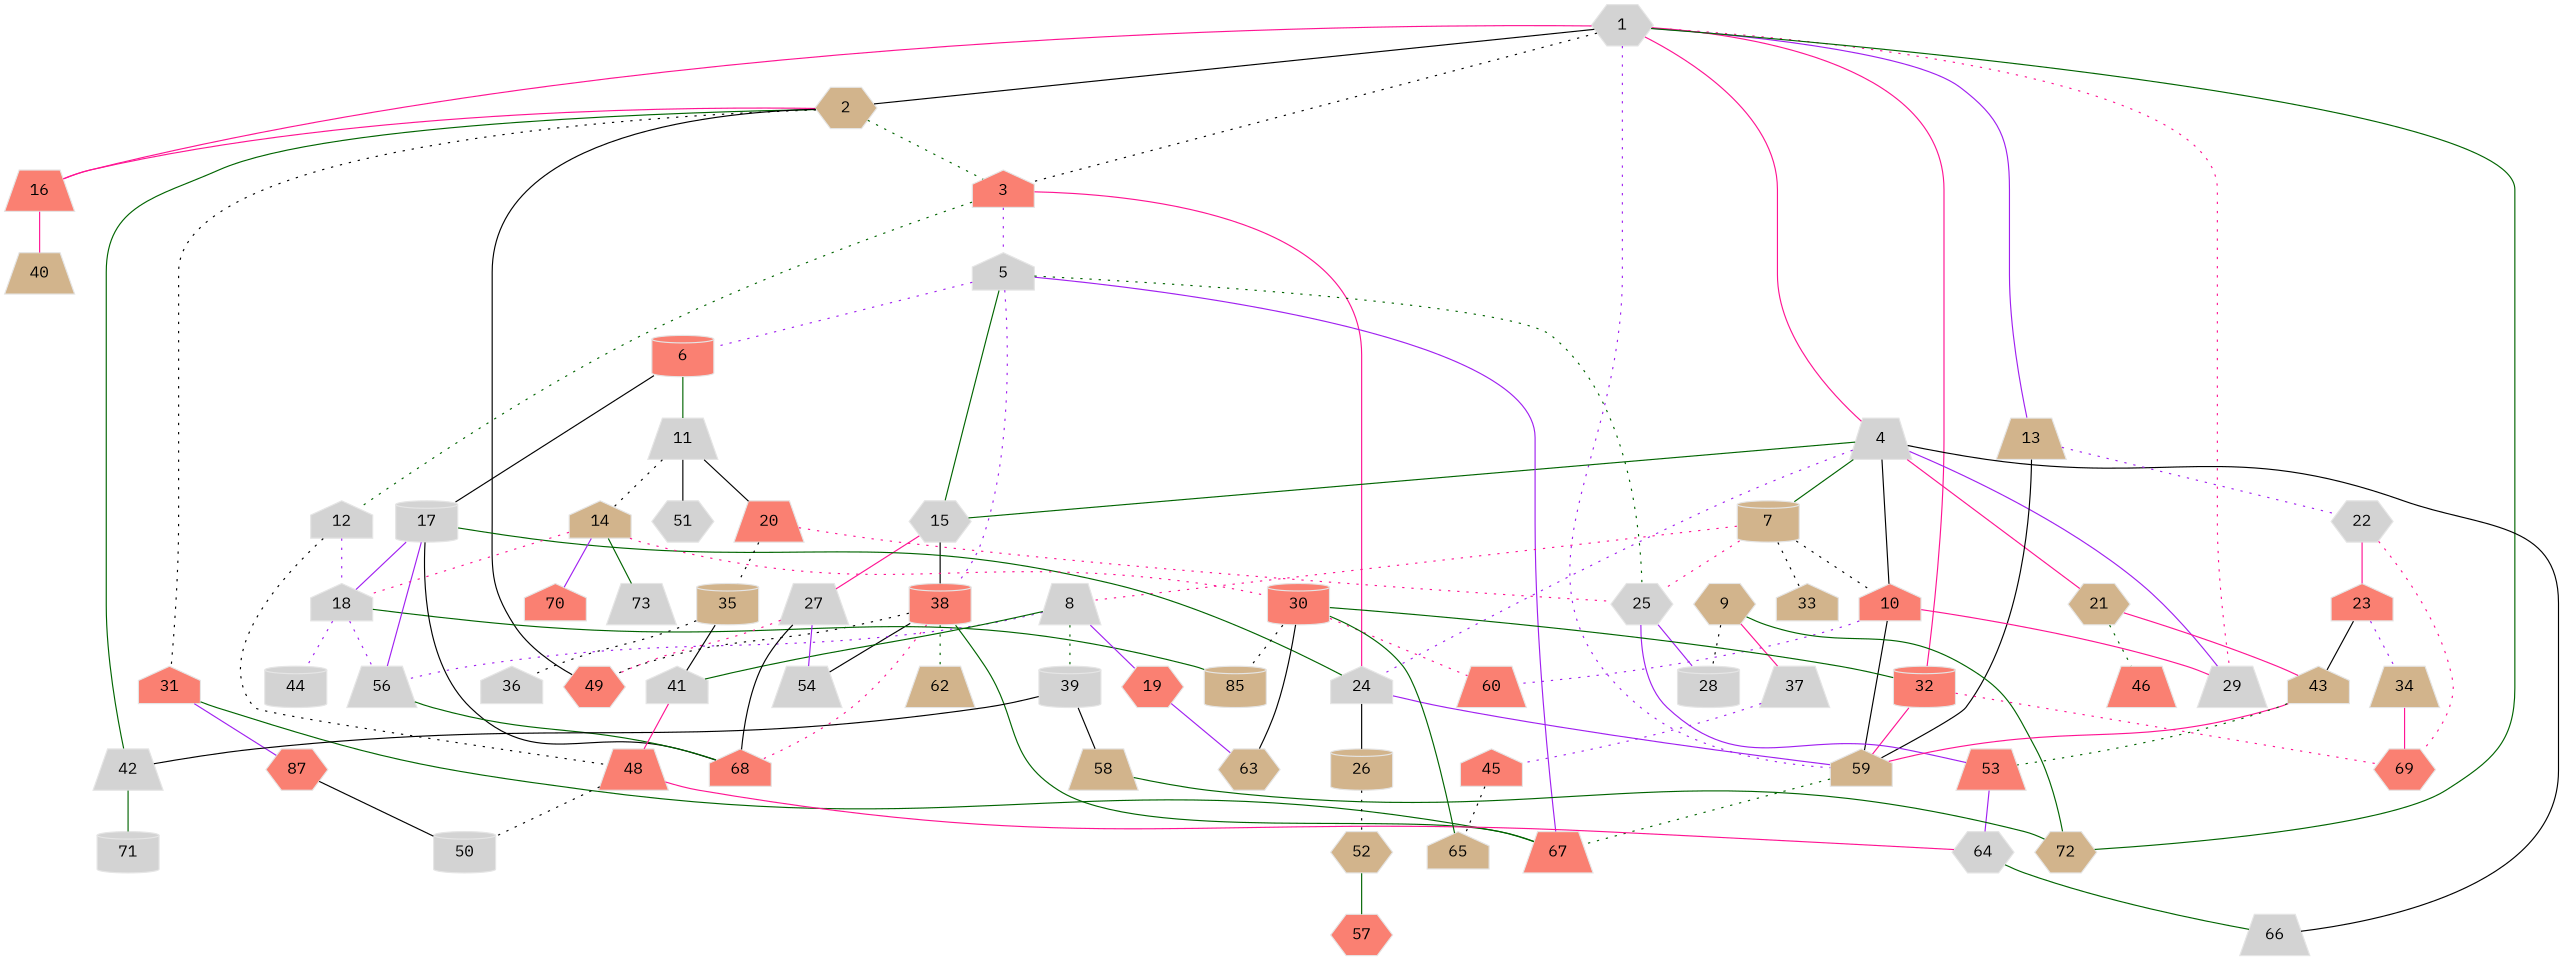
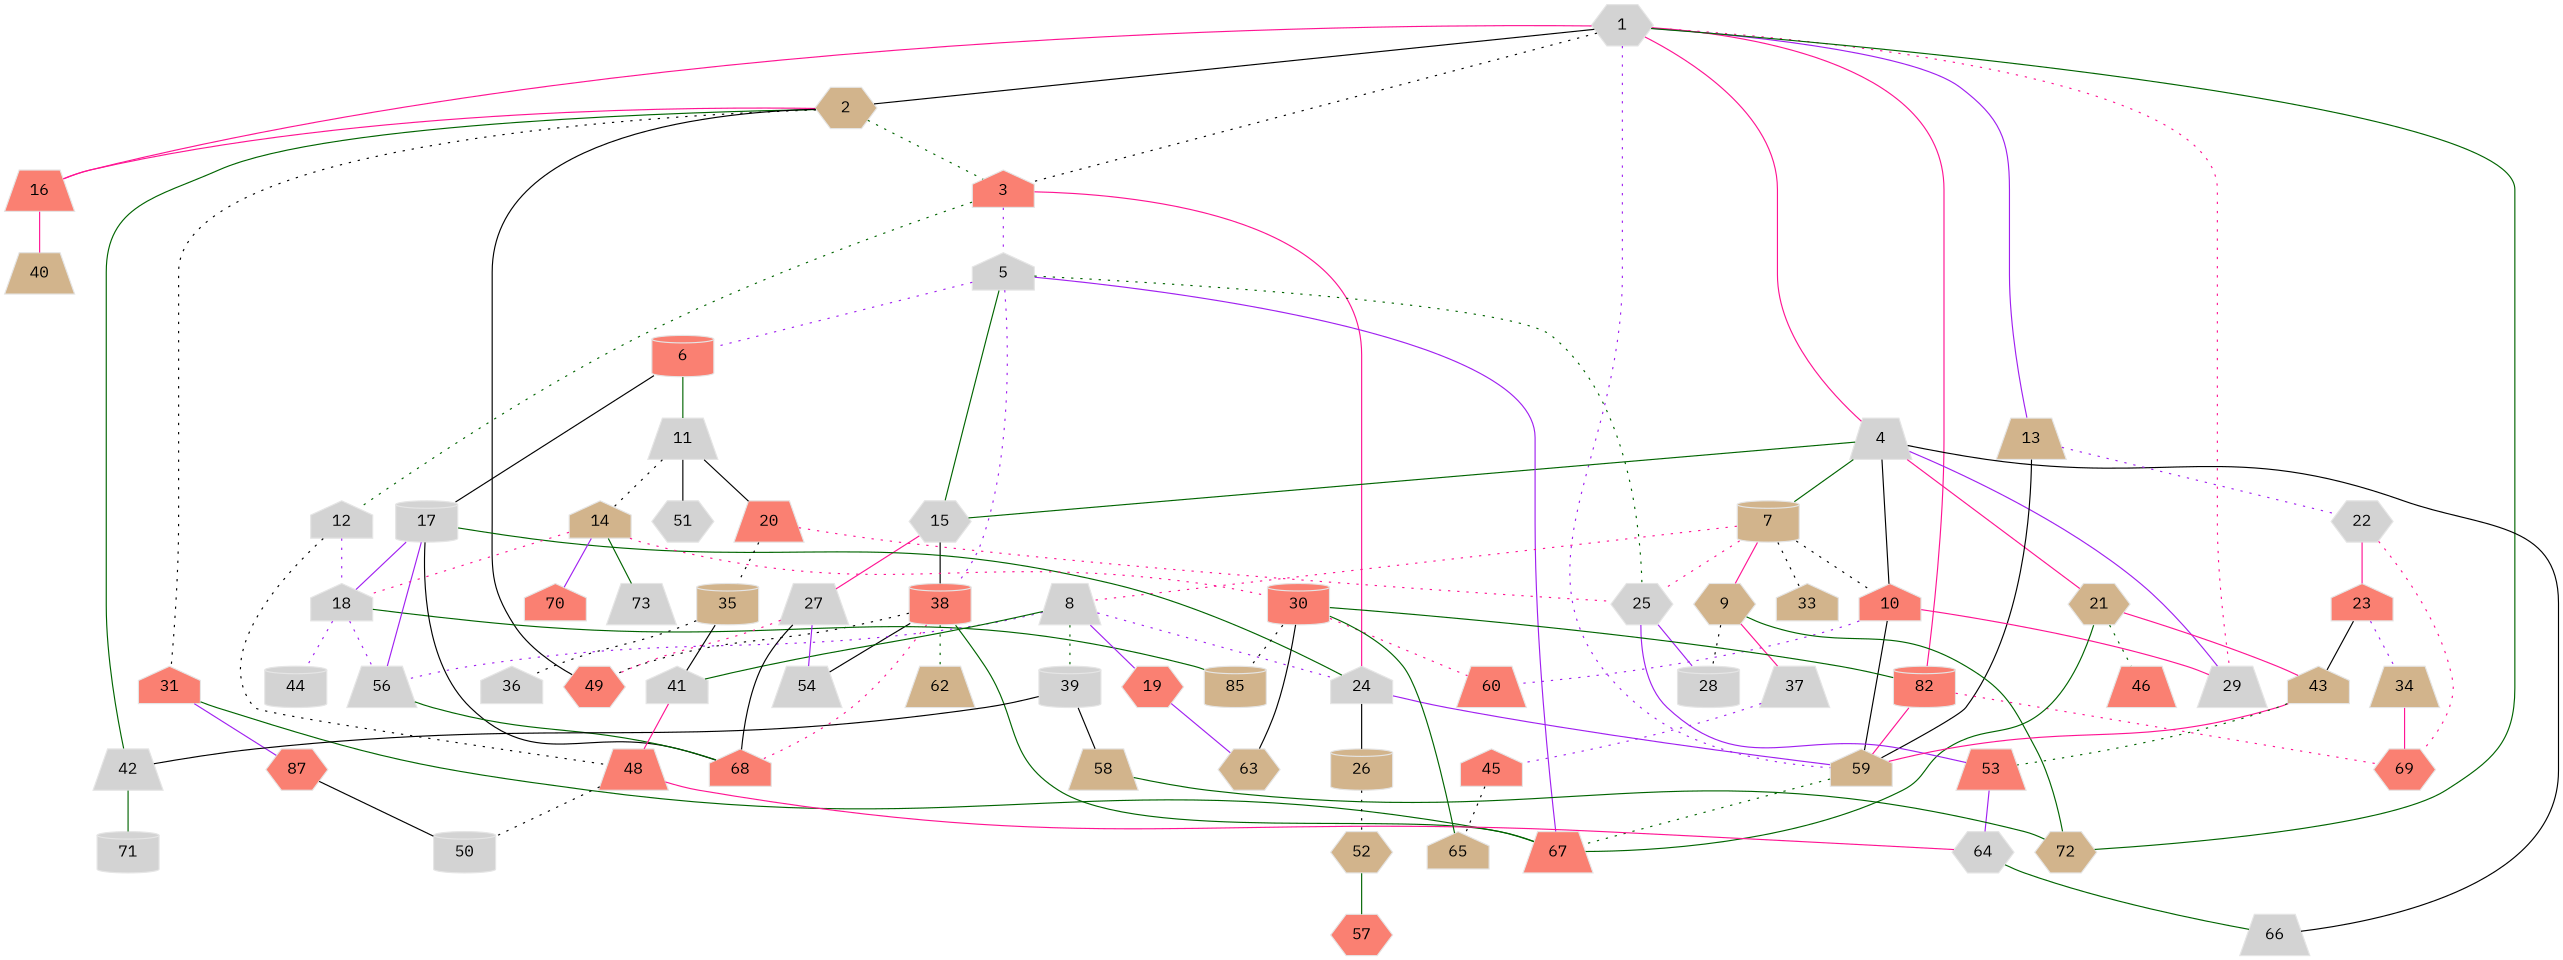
(1613, 555) -> (1216, 646)
none -> (1746, 563)
(1924, 687) -> (1924, 687)
none -> (1889, 796)
